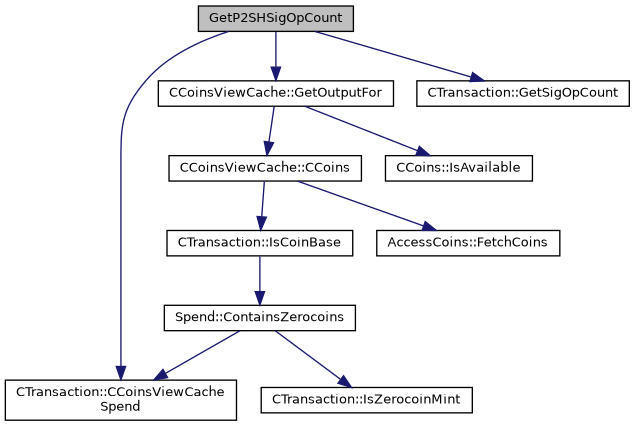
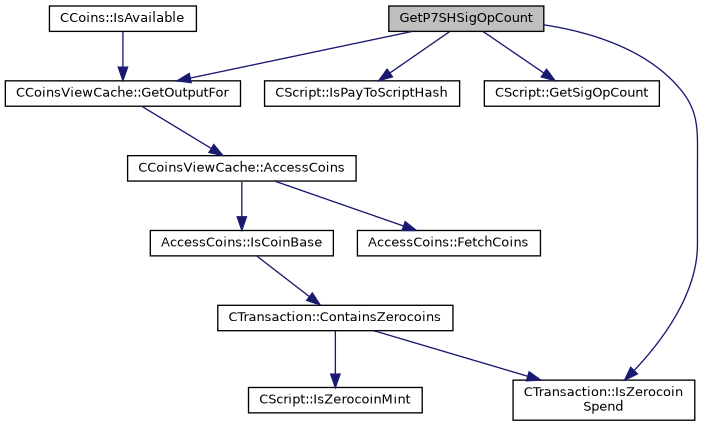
(276, 19) -> (466, 19)
none -> (362, 94)
(523, 94) -> (572, 94)
(361, 128) -> (123, 49)
(265, 168) -> (242, 168)
(260, 243) -> (242, 243)
(260, 318) -> (335, 318)
(121, 400) -> (604, 400)
(367, 400) -> (335, 400)
